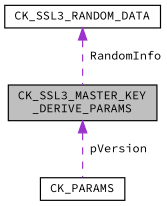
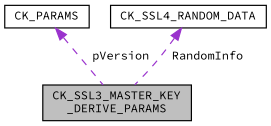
(83, 17) -> (188, 17)
(83, 155) -> (83, 61)
